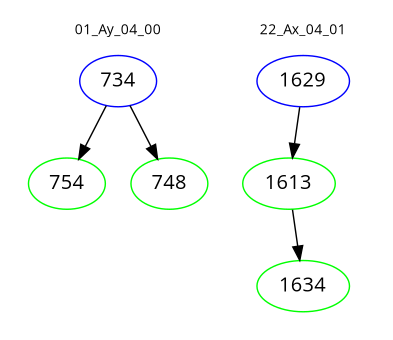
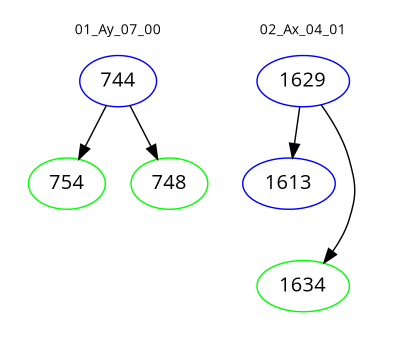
(118, 31) -> (118, 31)
(303, 31) -> (303, 31)
(118, 81) -> (118, 81)
(289, 184) -> (289, 184)
(295, 228) -> (353, 177)
